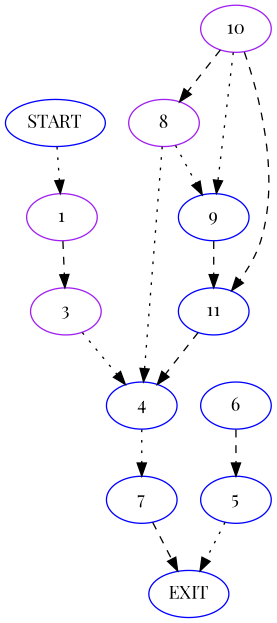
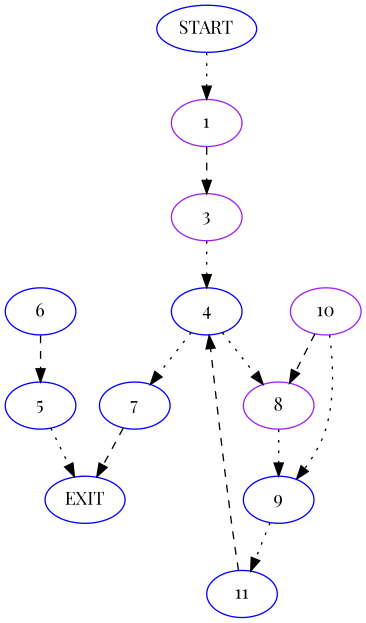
(268, 168) -> none
(153, 258) -> (239, 353)
(214, 258) -> (263, 541)
